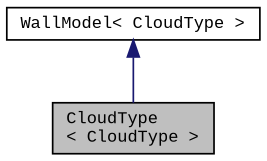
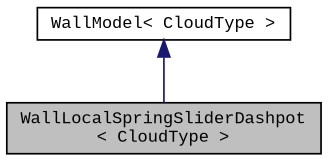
(133, 128) -> (164, 128)
